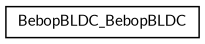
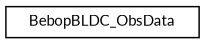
(103, 22) -> (103, 22)
